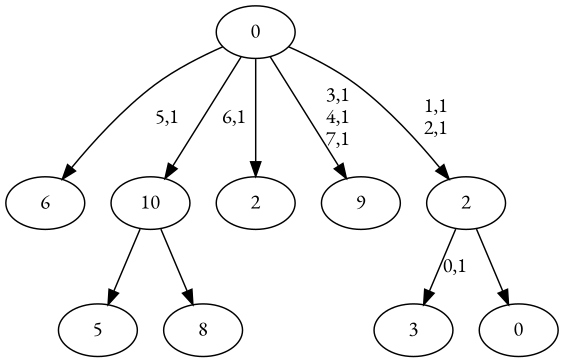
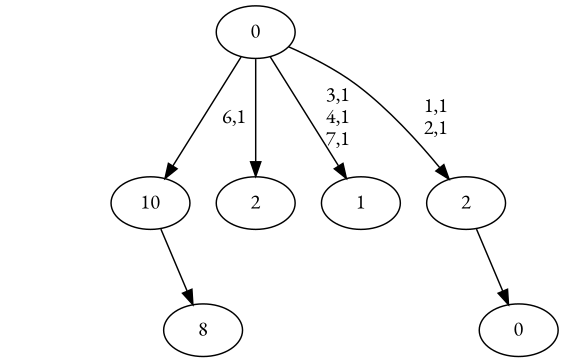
(45, 203) -> none
(361, 203) -> (361, 203)
(98, 330) -> none
(413, 330) -> none
